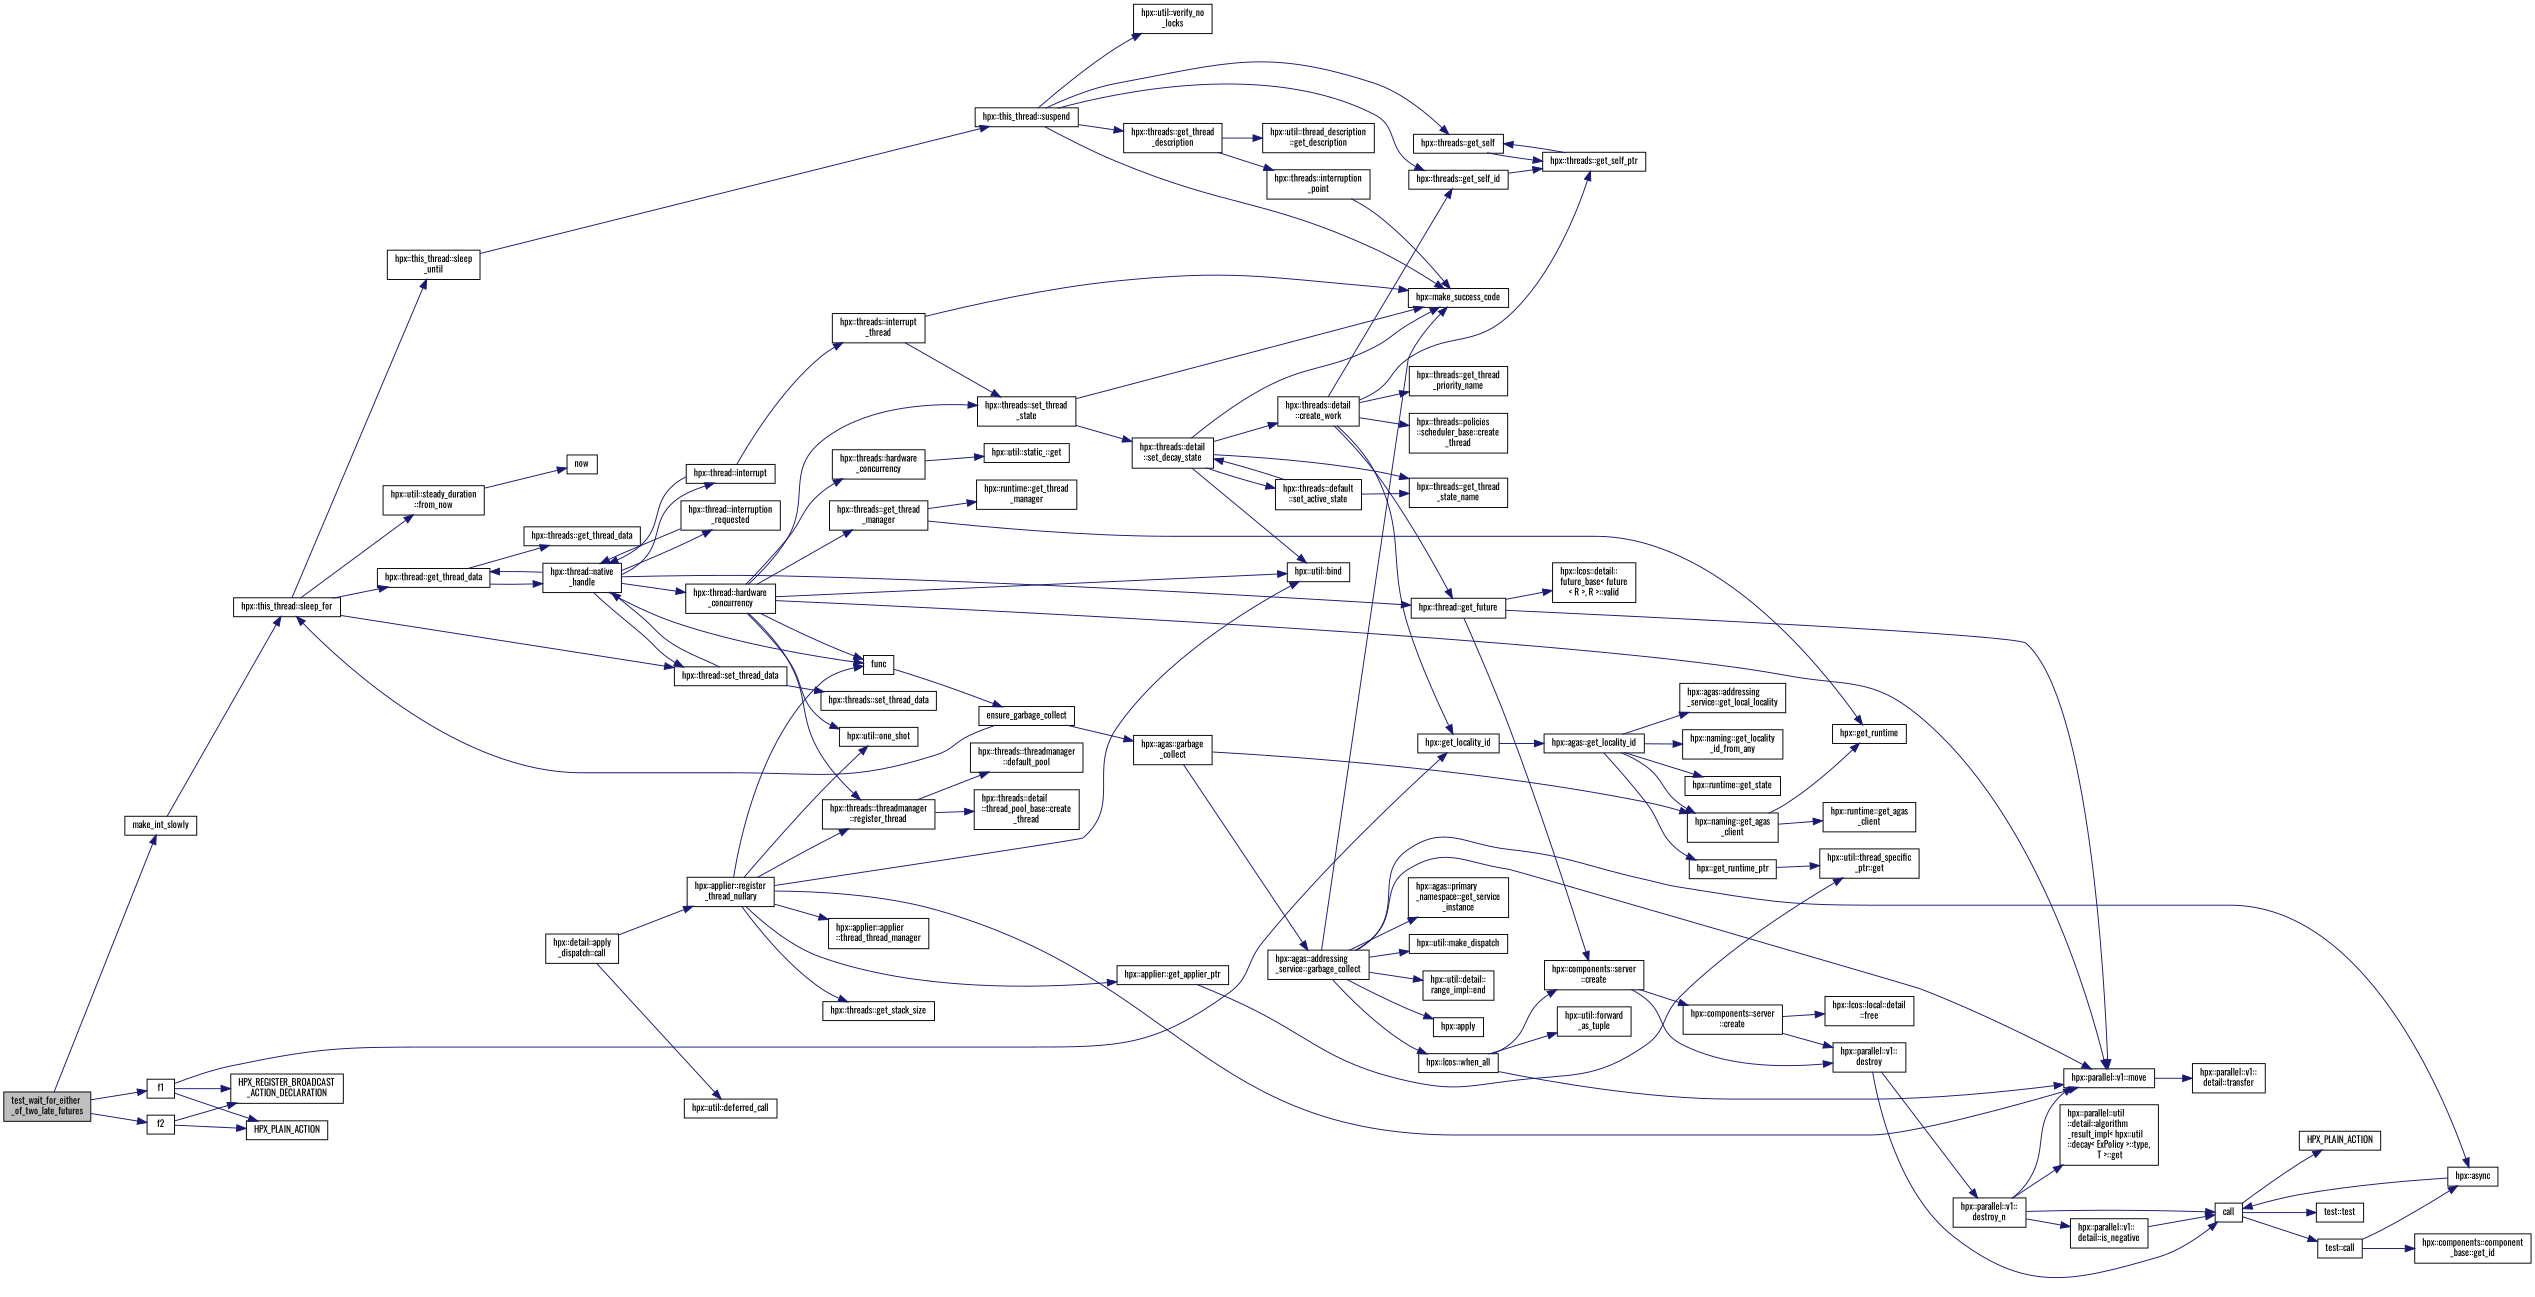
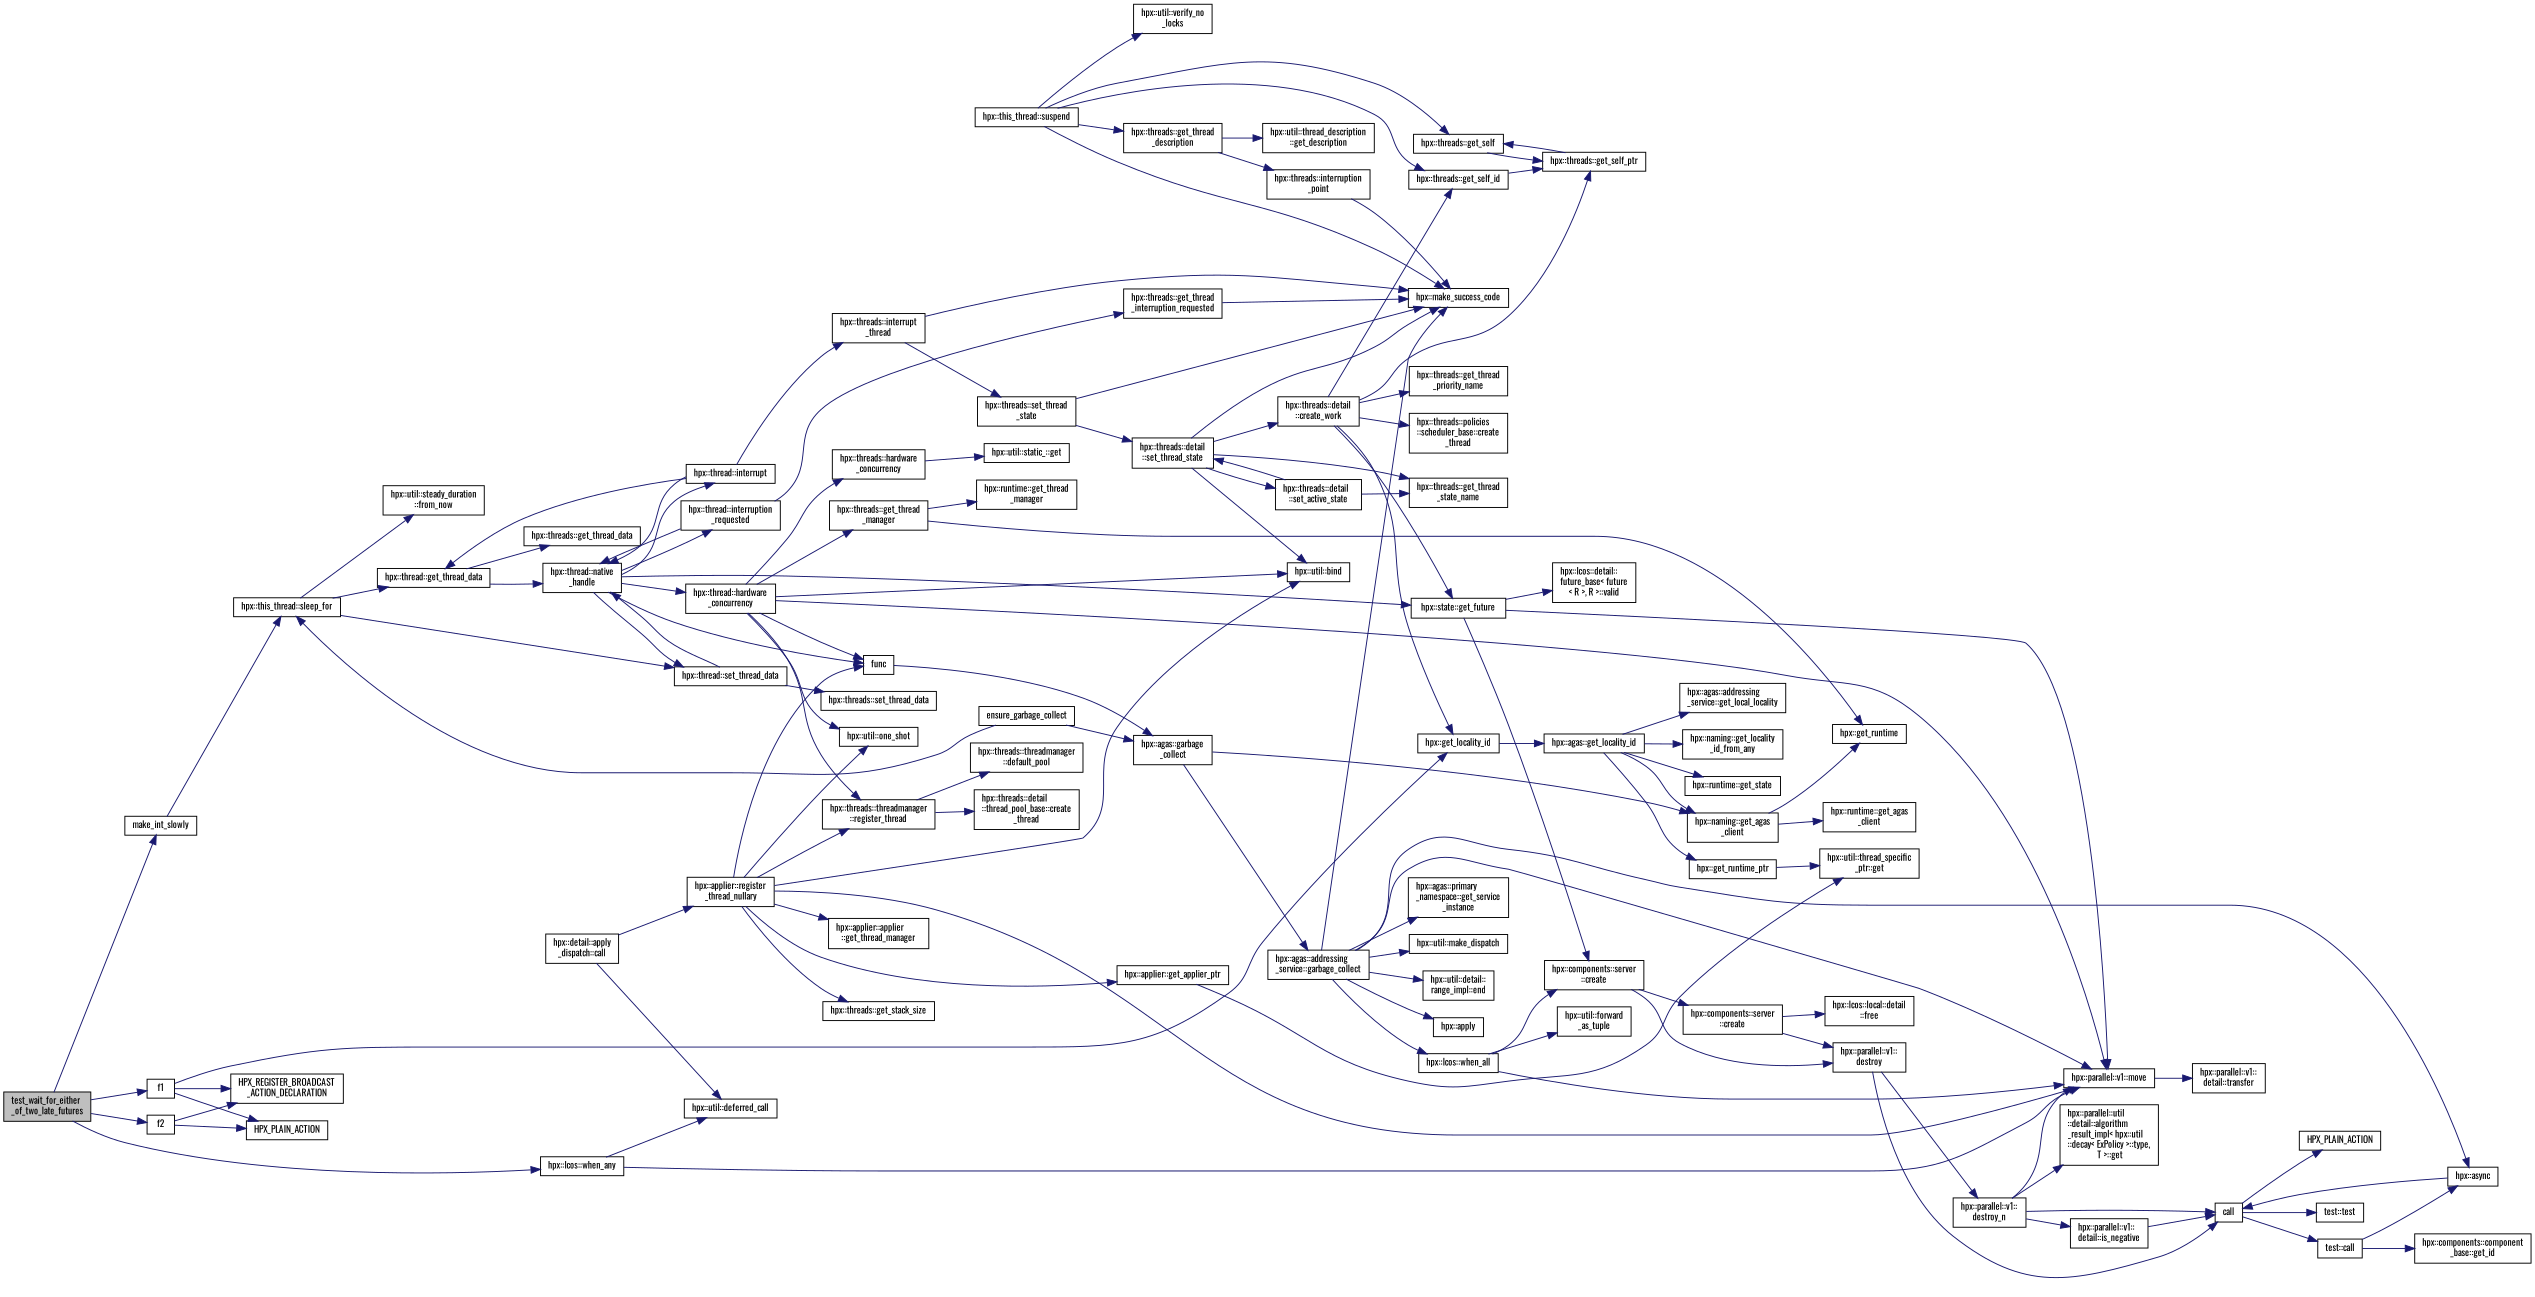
(434, 265) -> none
none -> (1173, 304)
(817, 446) -> none
(1173, 453) -> (1173, 453)
(582, 464) -> none
(1318, 495) -> (1318, 495)
(521, 572) -> (563, 504)
(1458, 608) -> (1458, 608)
(944, 686) -> (1024, 682)
(879, 934) -> (879, 934)
none -> (582, 1166)
